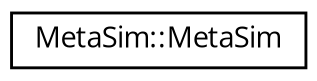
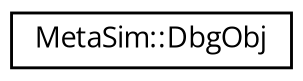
(159, 40) -> (152, 40)
